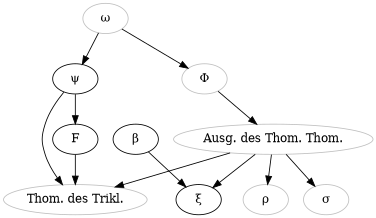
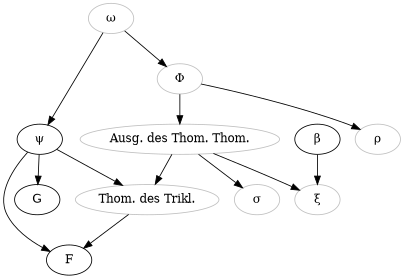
(75, 165) -> (110, 229)
(270, 165) -> (277, 102)
none -> (37, 200)
(199, 200) -> (317, 200)
